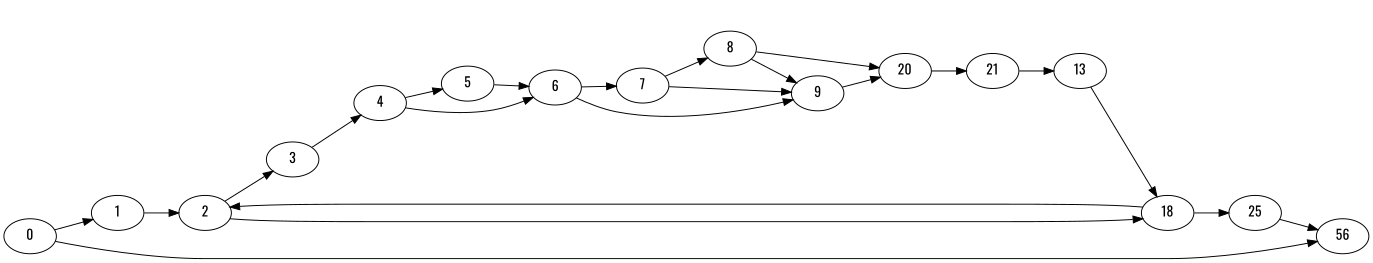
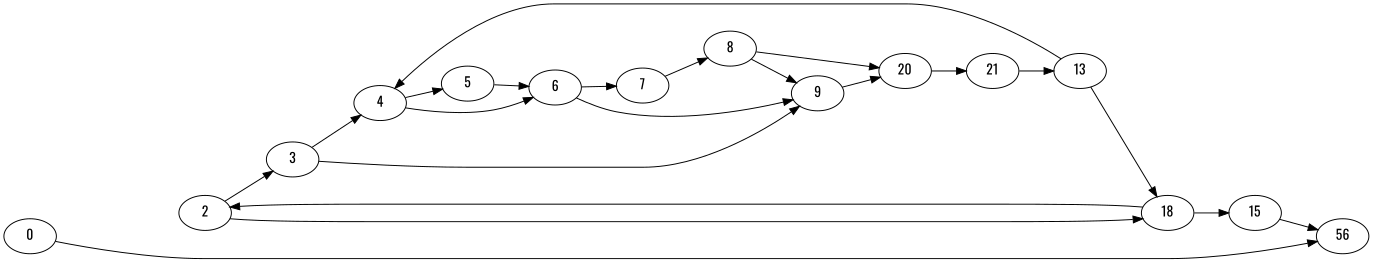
none -> (726, 4)
(725, 89) -> (561, 167)
(118, 213) -> none
(1255, 213) -> (1255, 213)
